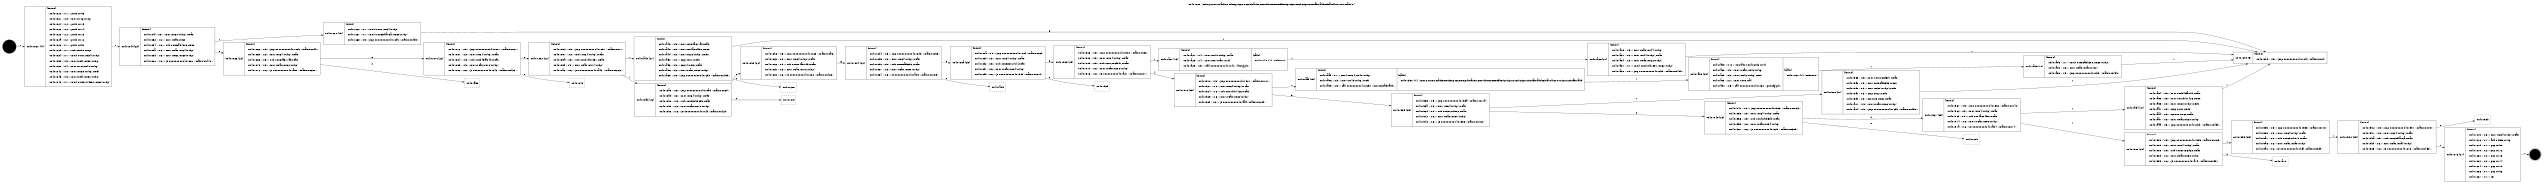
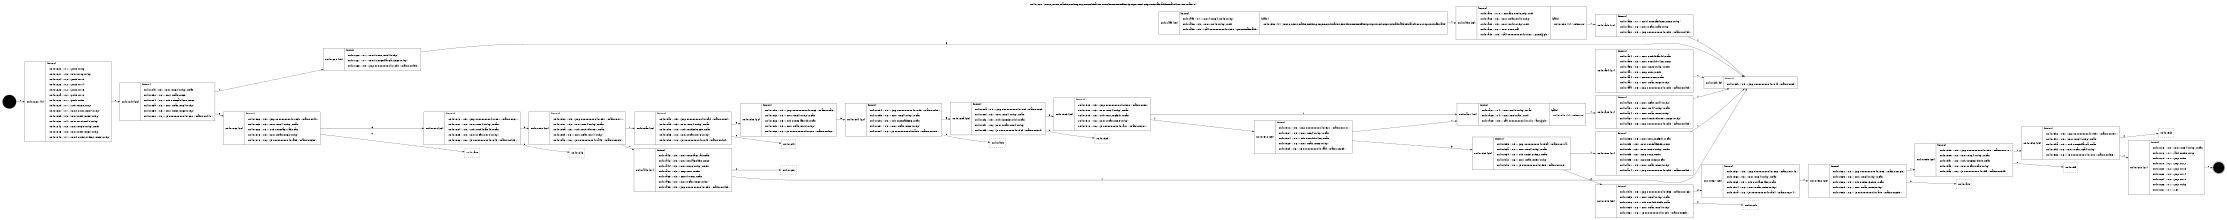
(1283, 87) -> (1404, 127)
(2072, 112) -> none
none -> (2071, 167)
